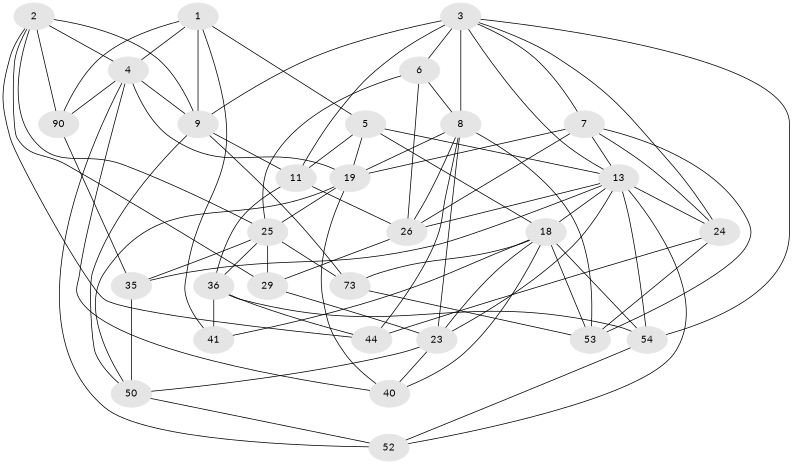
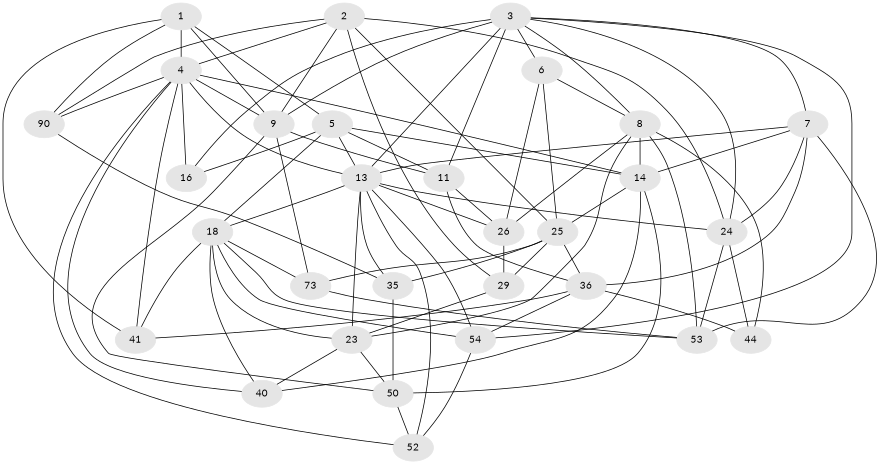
none -> (253, 141)
none -> (186, 178)
(350, 178) -> (640, 178)
(496, 178) -> (741, 253)
none -> (153, 204)
(73, 256) -> (582, 61)
